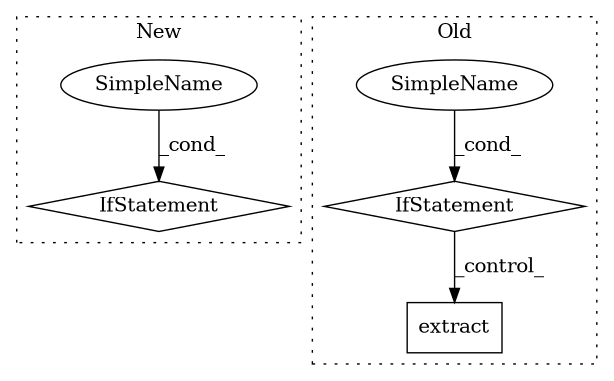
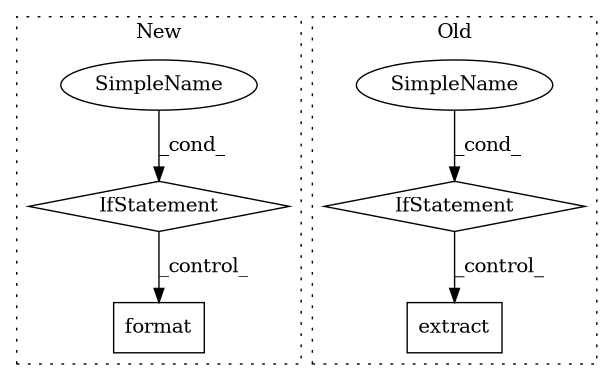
none -> (159, 328)
